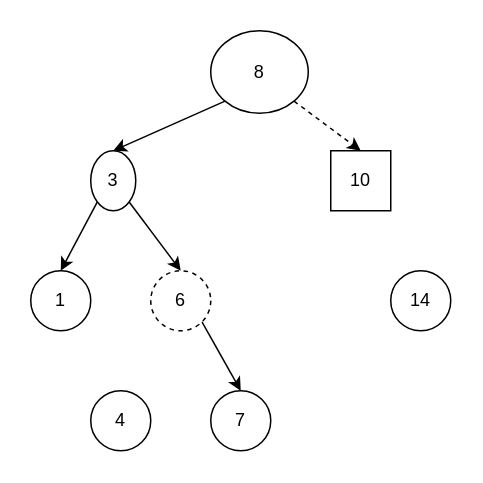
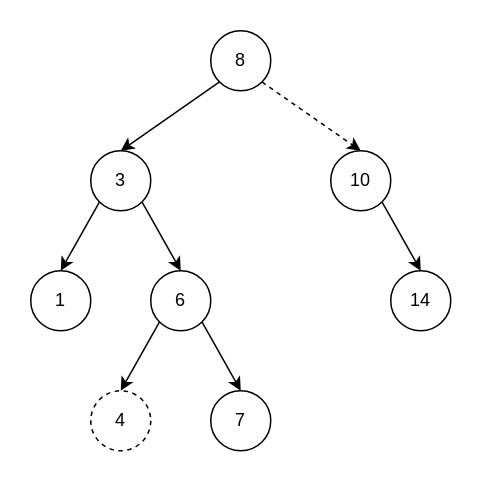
(260, 72) -> (241, 61)
(113, 181) -> (121, 181)
(361, 181) -> (361, 181)
none -> (399, 232)
(181, 301) -> (181, 301)
none -> (143, 352)
(121, 421) -> (121, 421)
